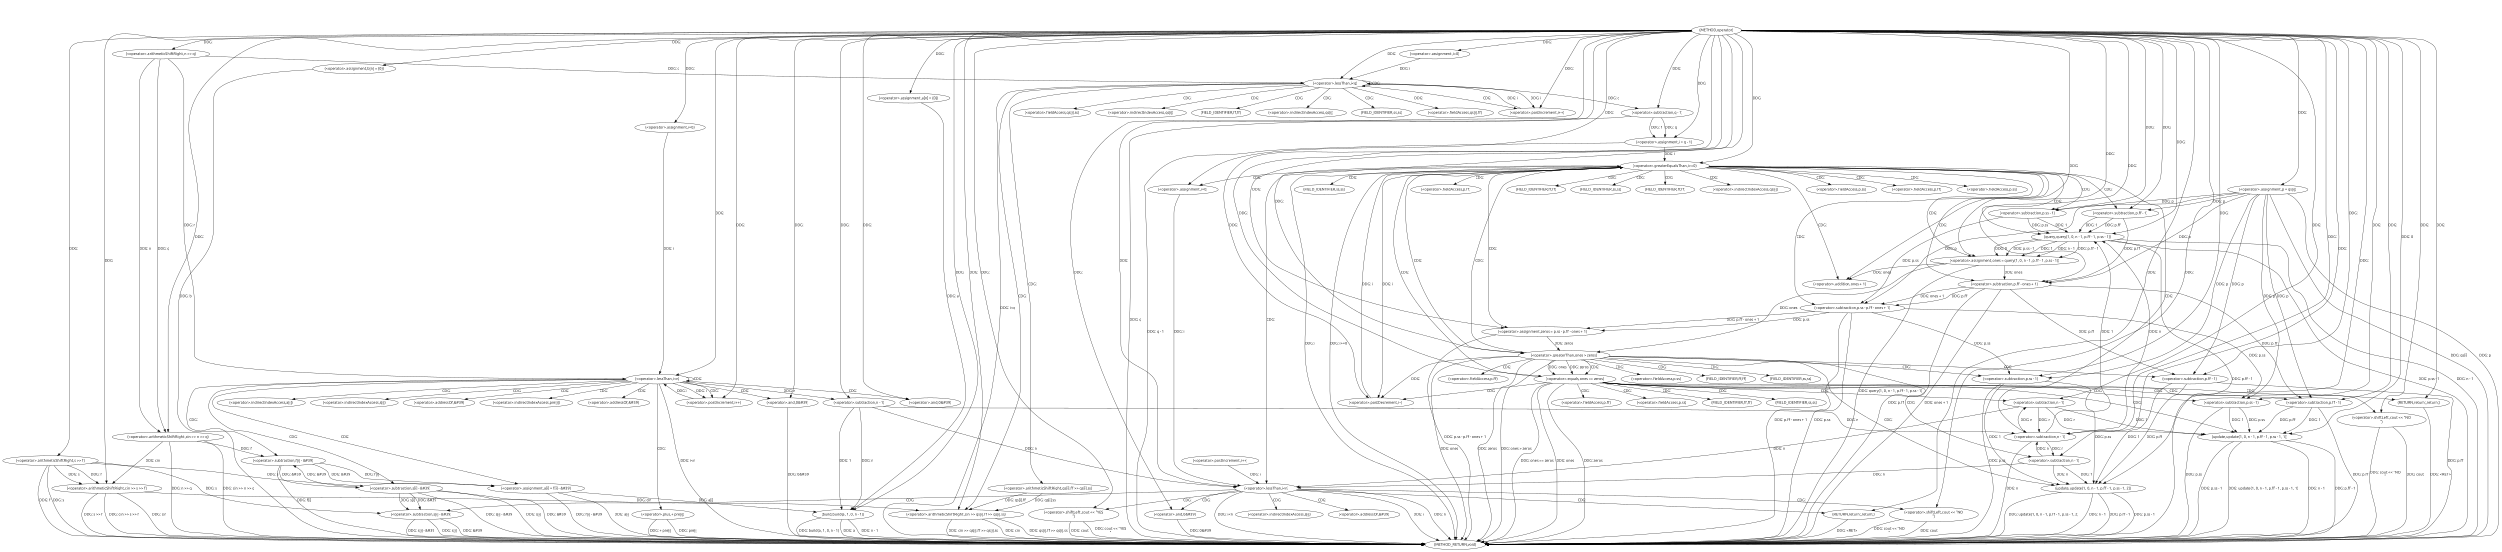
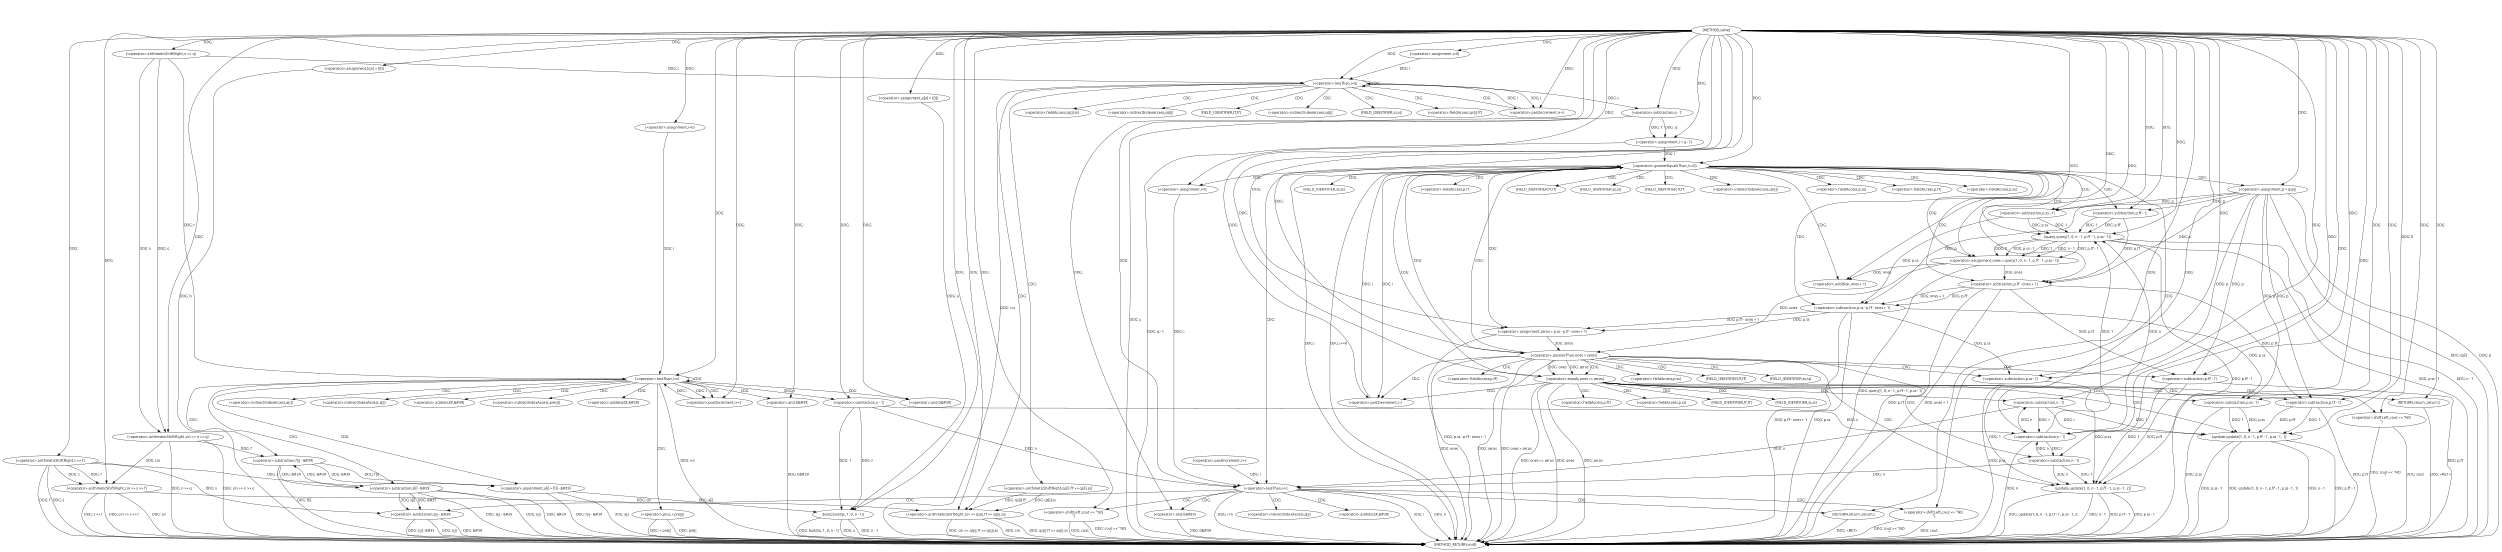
(1716, 30) -> (1716, 30)
(1419, 98) -> (1419, 98)
none -> (2082, 172)
(1416, 379) -> (1416, 379)
